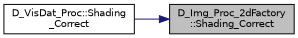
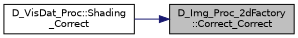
(232, 19) -> (232, 19)
